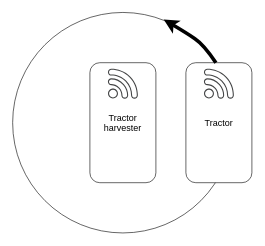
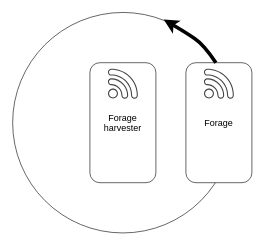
(123, 123) -> (123, 123)
(219, 123) -> (219, 123)
